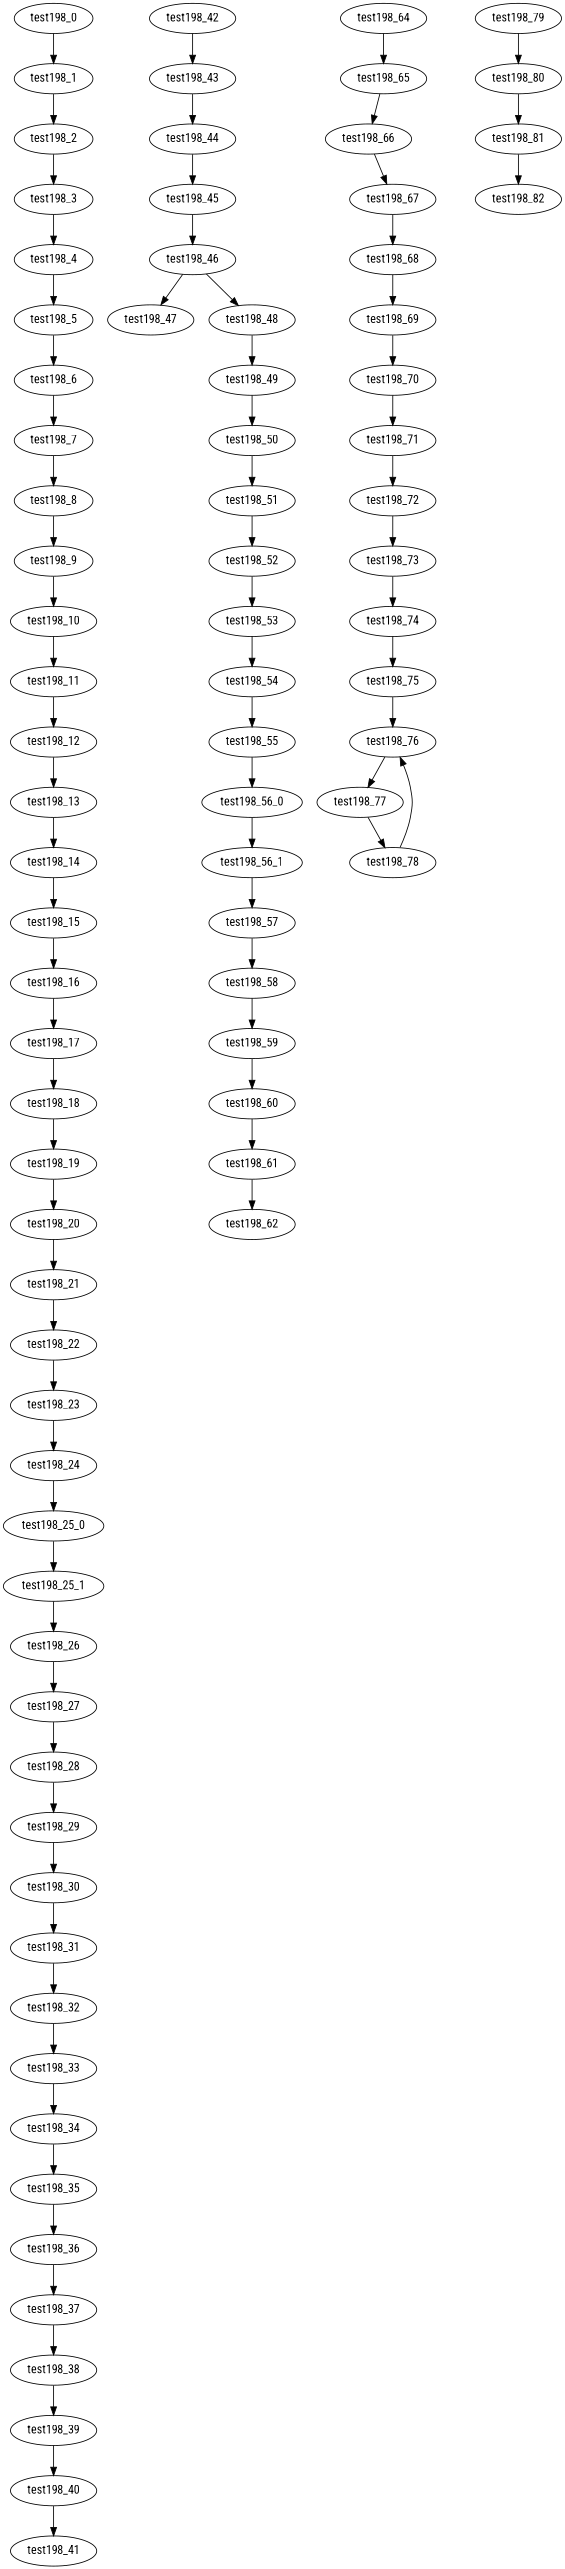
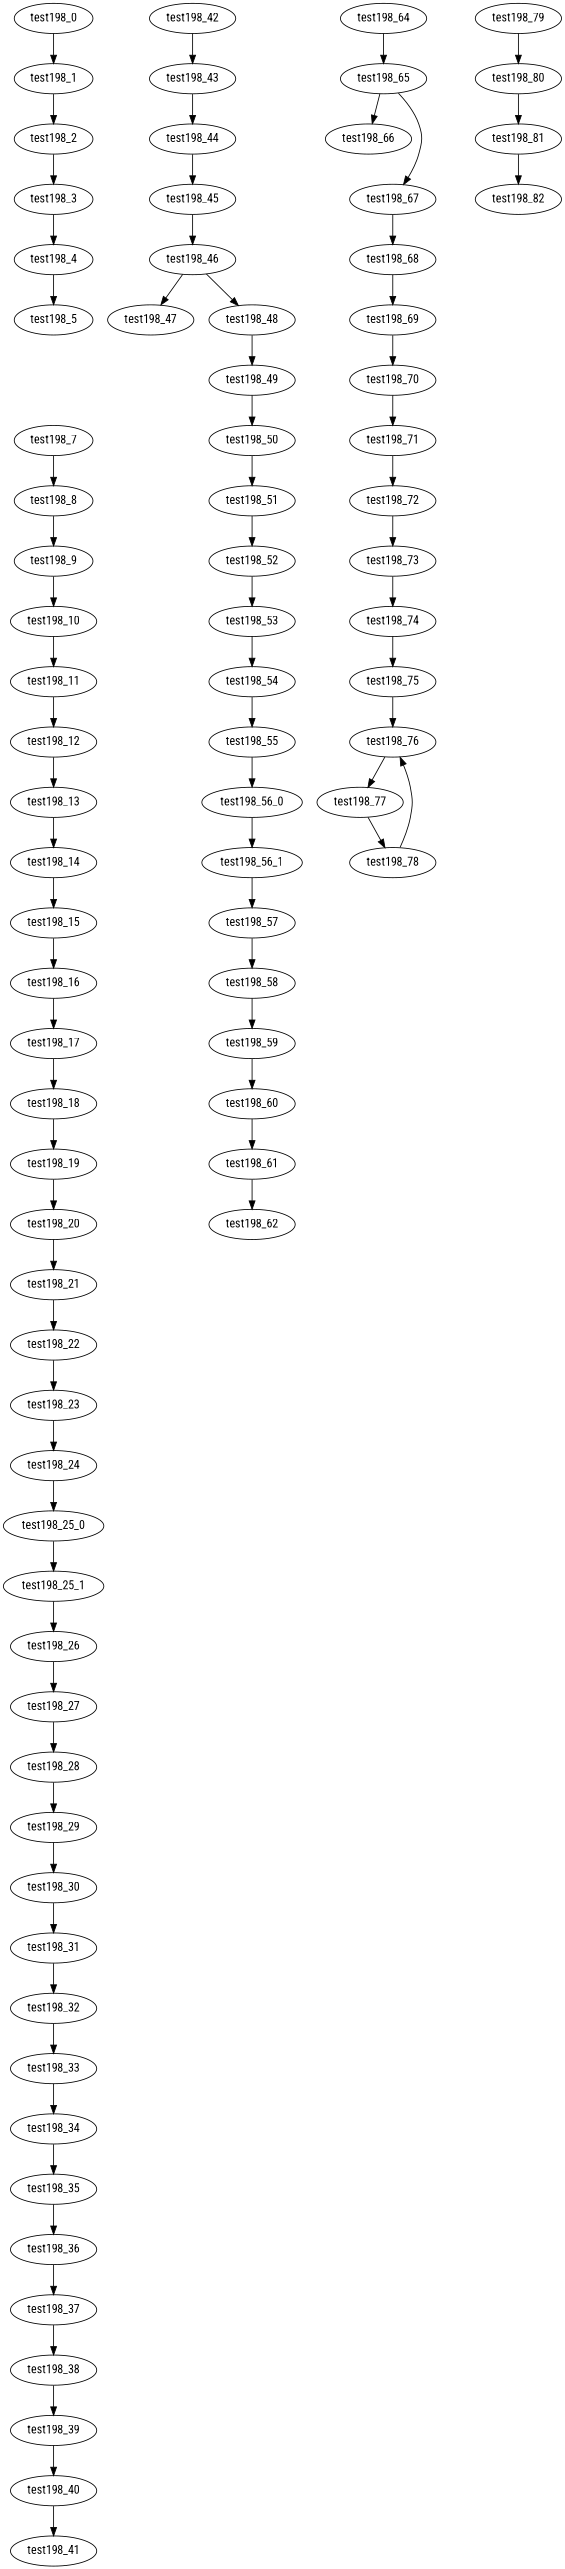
(379, 165) -> (421, 133)
(54, 380) -> none
